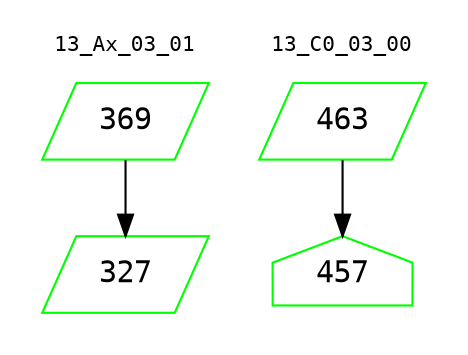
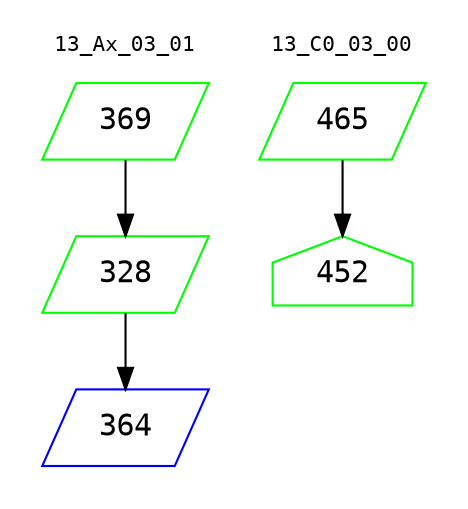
(343, 121) -> (343, 121)
(126, 274) -> (126, 274)
(343, 274) -> (343, 274)
none -> (126, 428)
